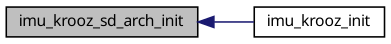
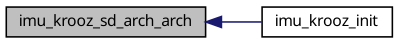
(102, 22) -> (106, 22)
